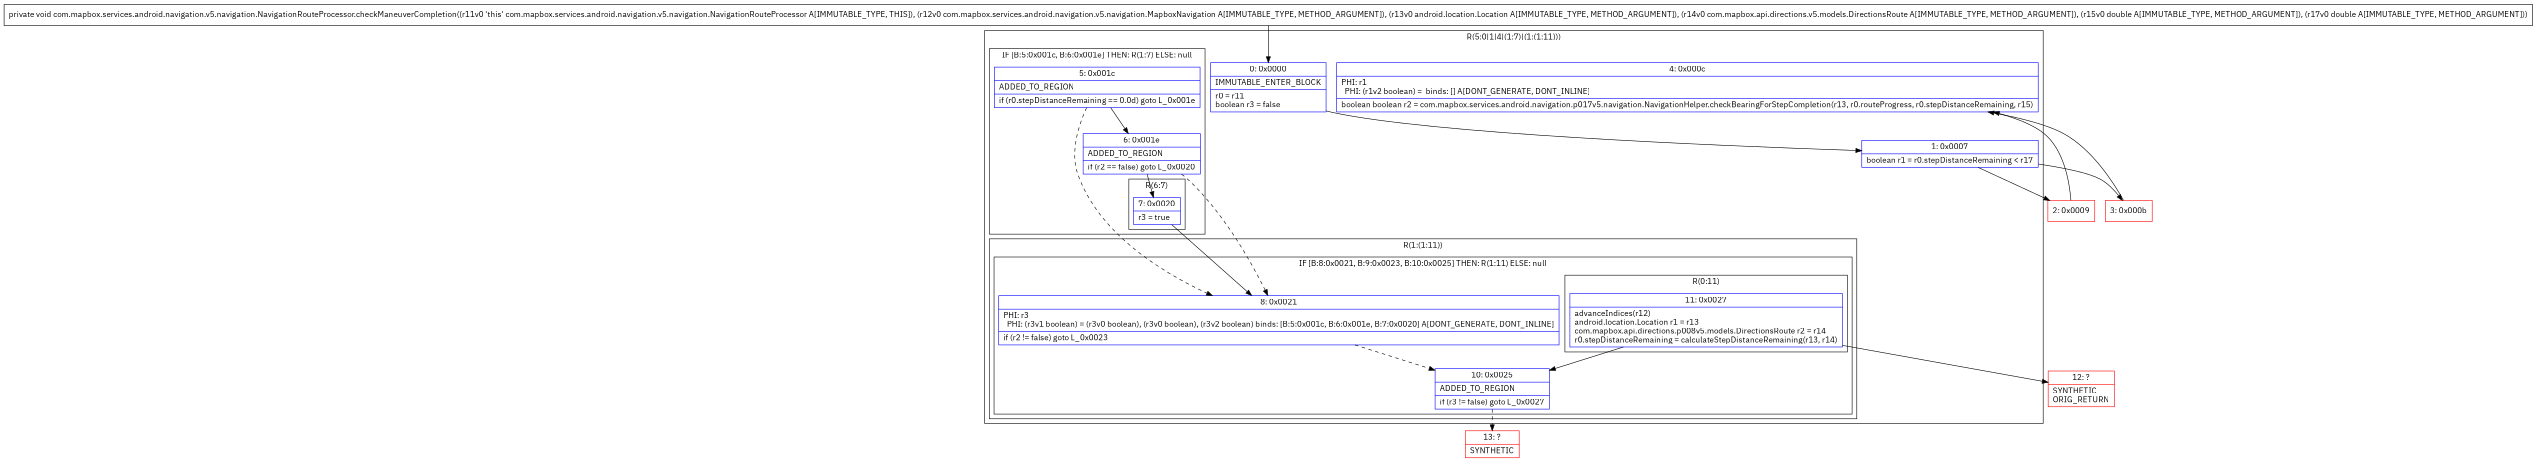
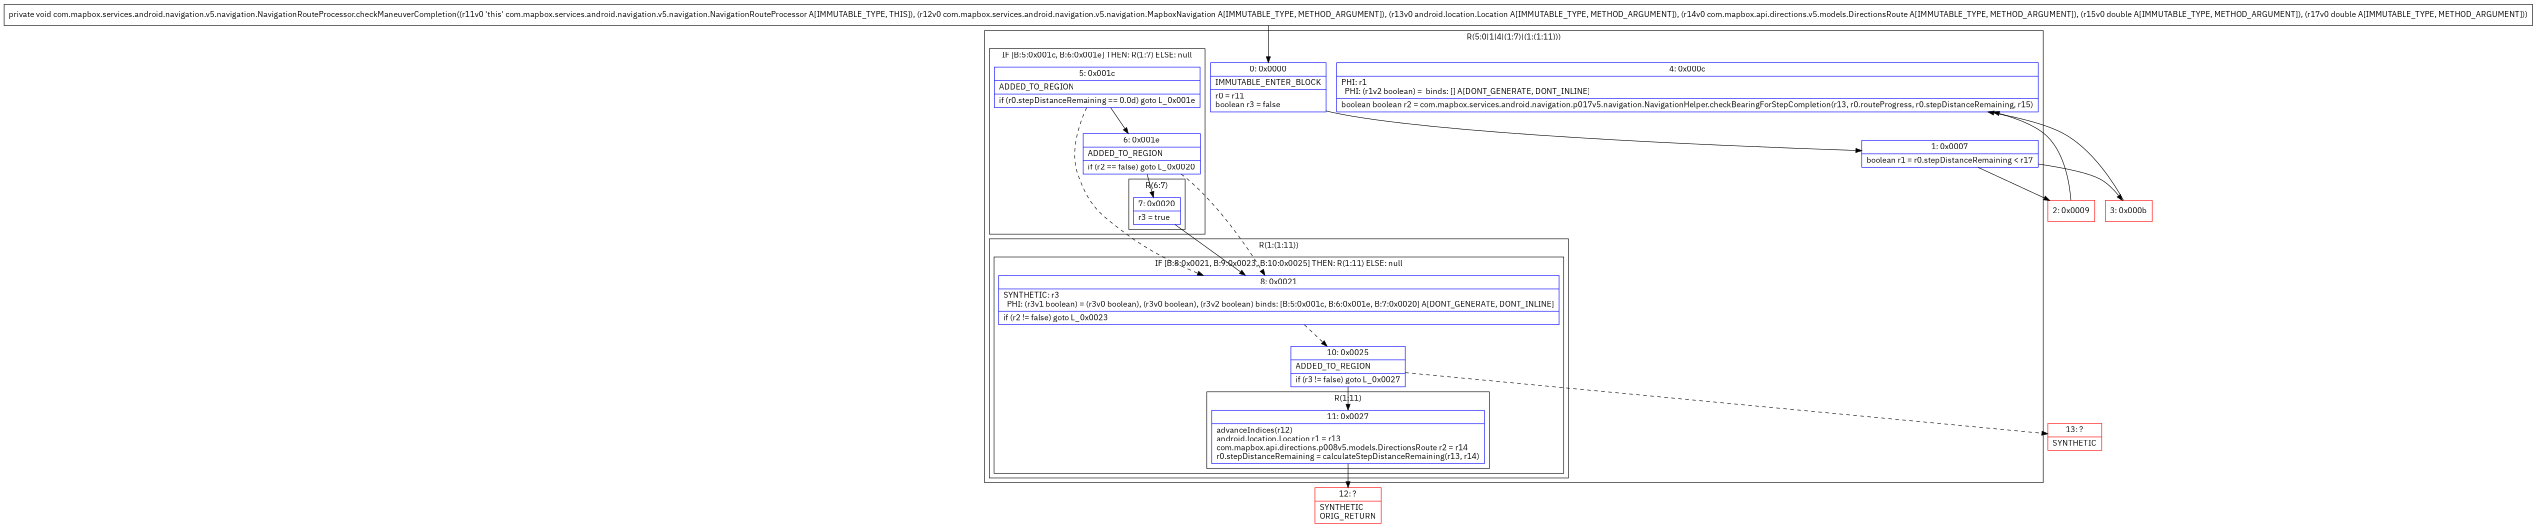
(1706, 282) -> (1348, 399)
(1017, 316) -> (1032, 295)
(1589, 358) -> (1348, 396)
